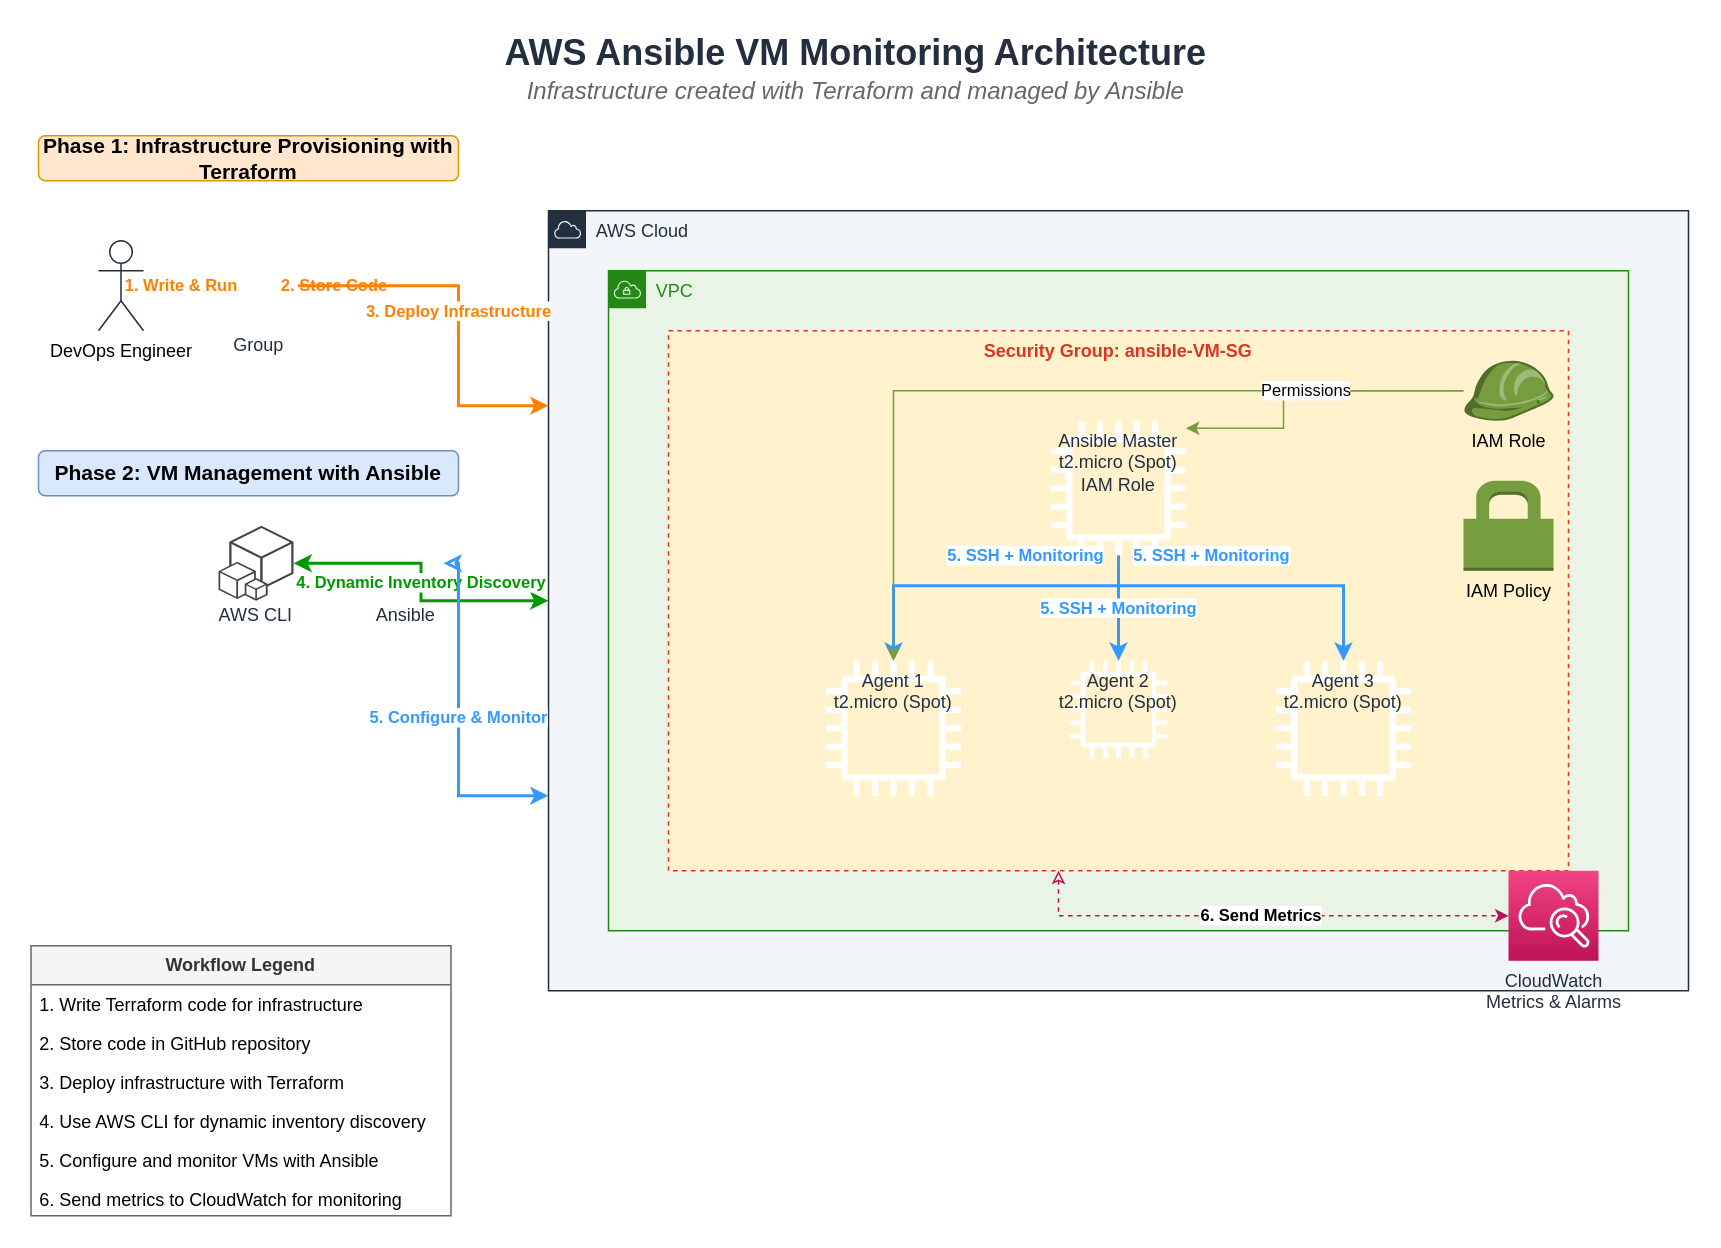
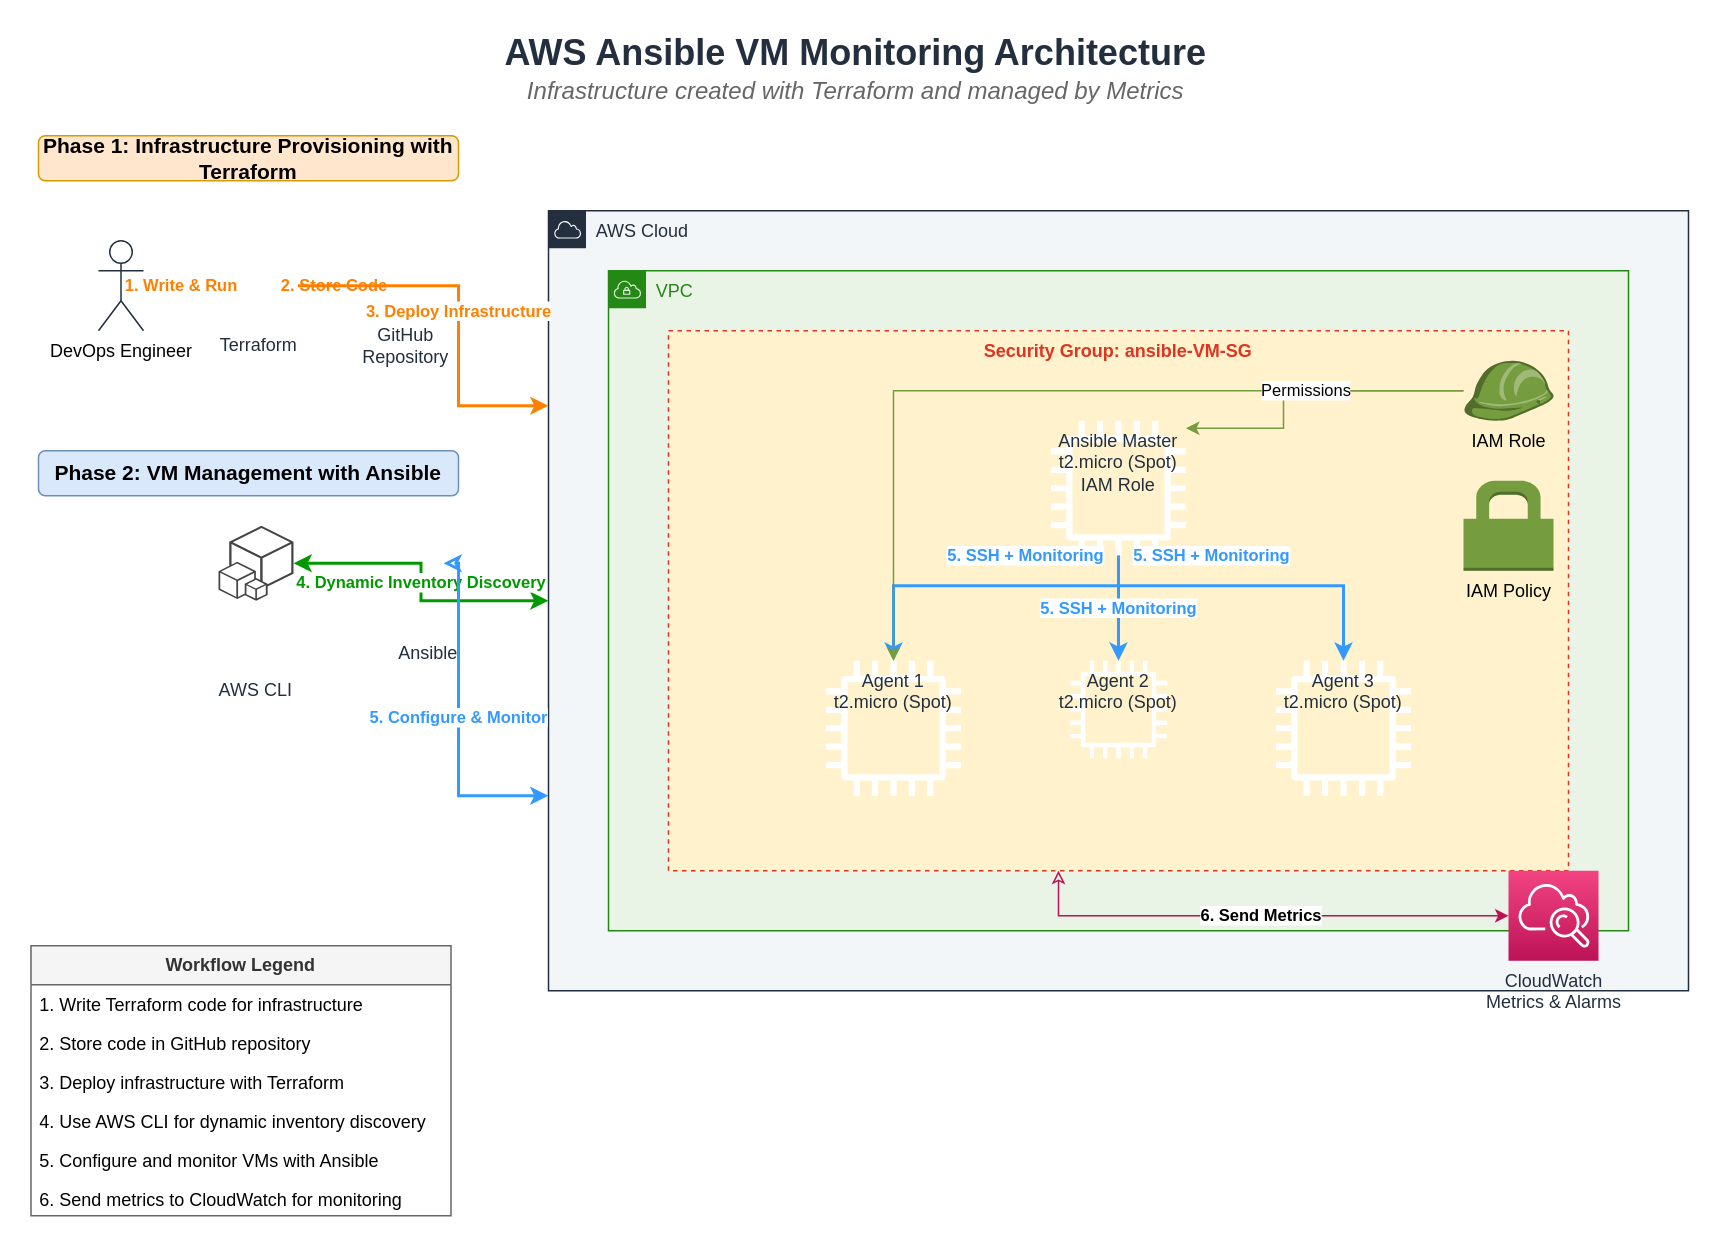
(856, 91) -> (856, 91)
(259, 346) -> (259, 346)
none -> (406, 346)
(256, 616) -> (256, 691)
(406, 616) -> (428, 653)
(1411, 916) -> (1411, 916)
